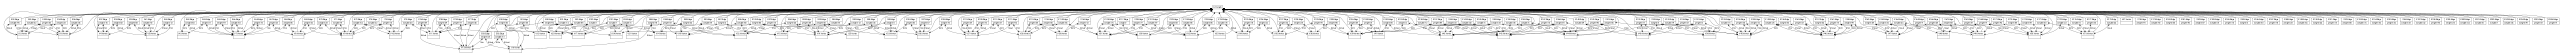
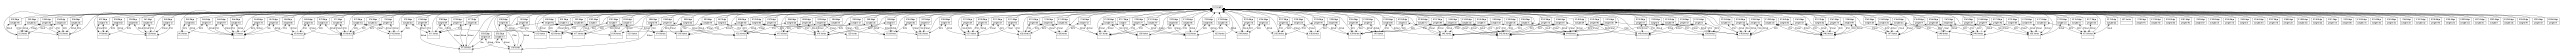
(491, 27) -> (508, 33)
(1556, 28) -> (1556, 28)
